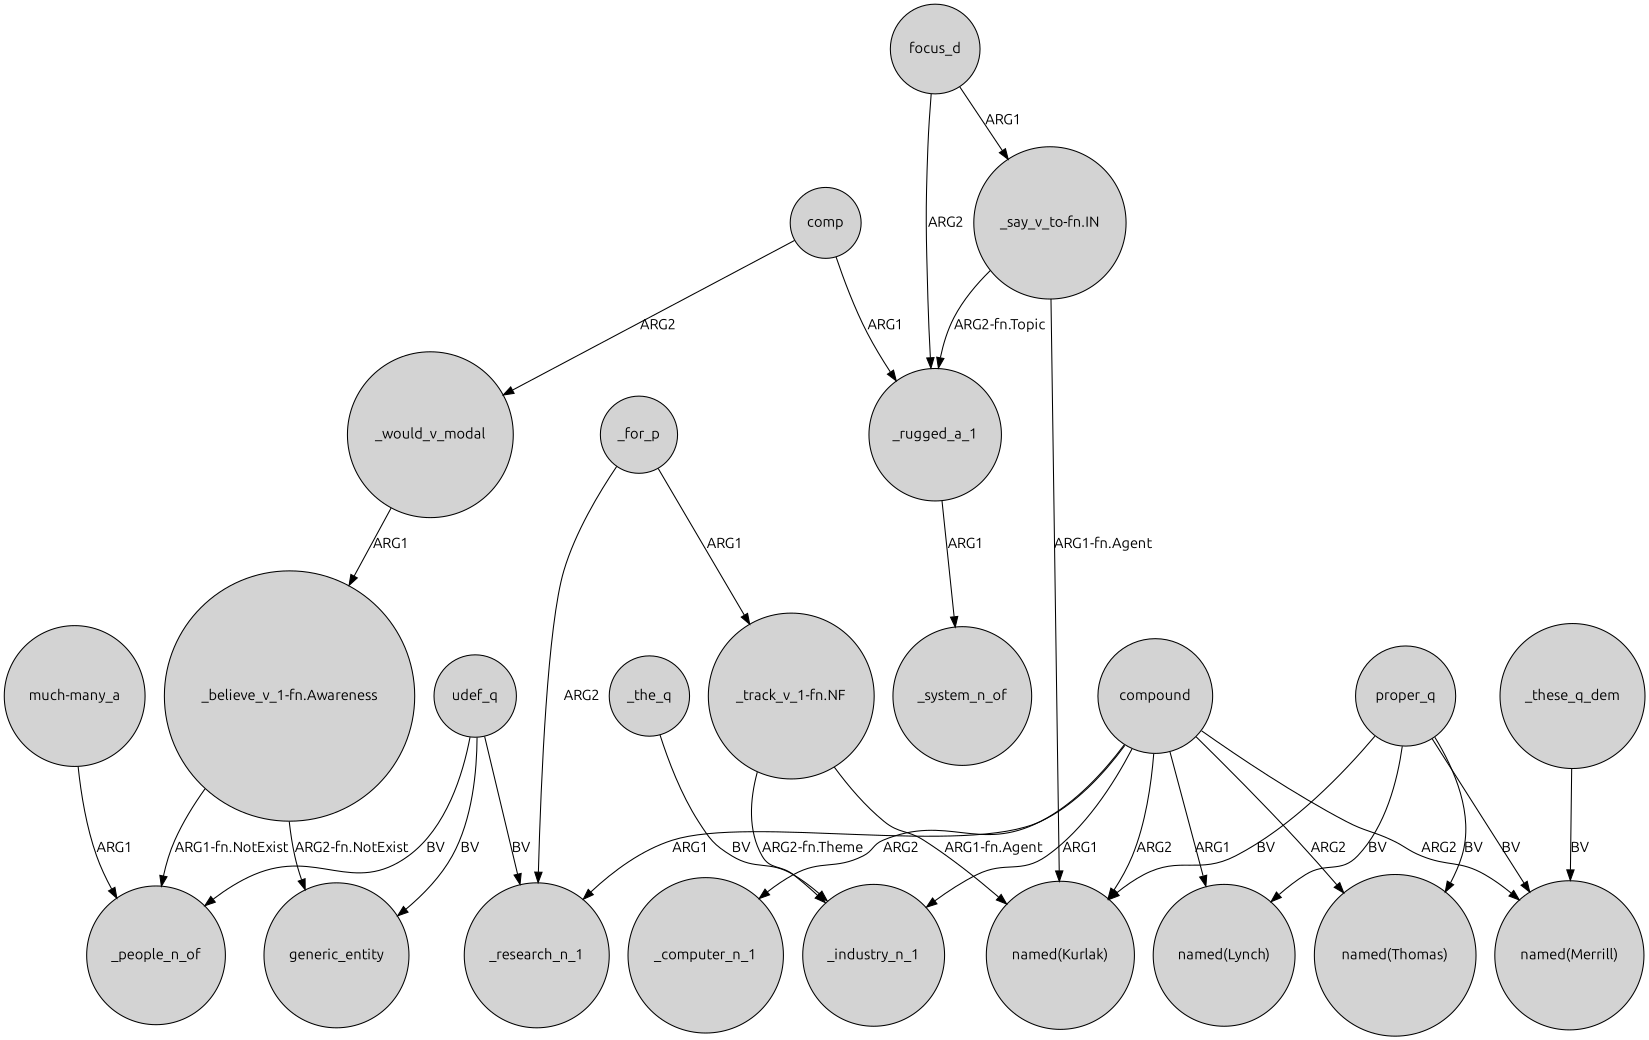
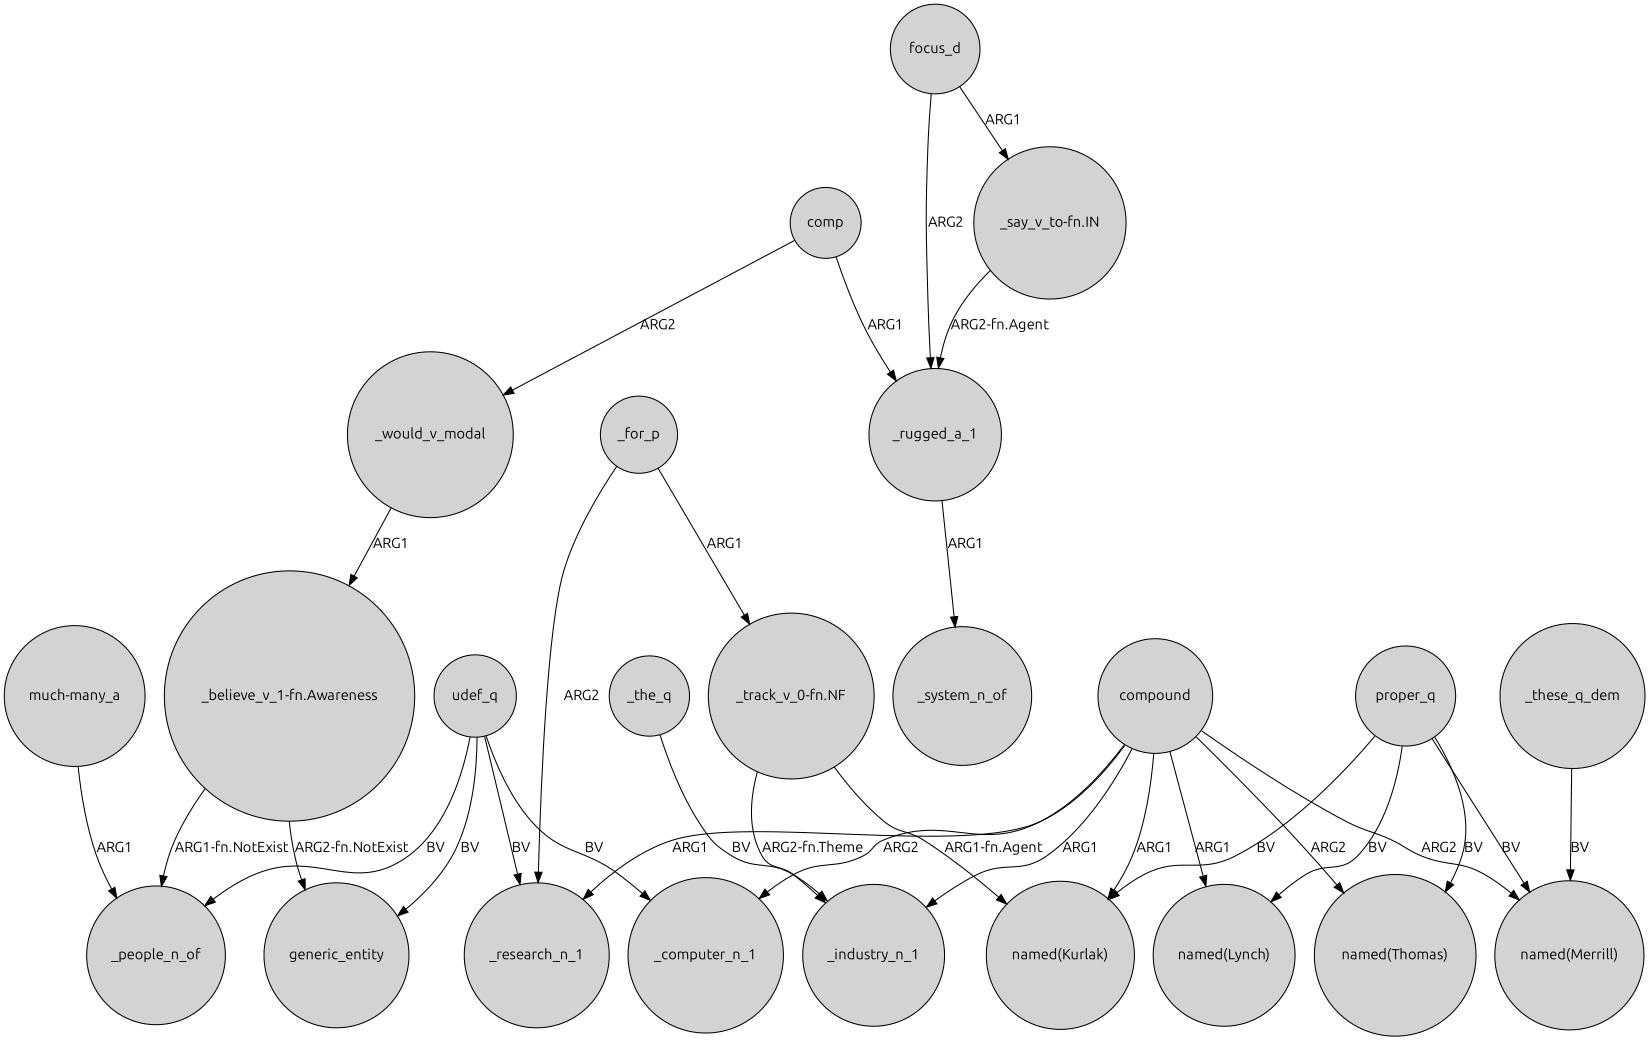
(1000, 325) -> (1000, 325)
(1055, 585) -> none
(791, 696) -> (791, 696)
none -> (549, 837)
(1155, 848) -> (1155, 848)
